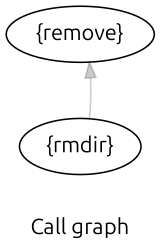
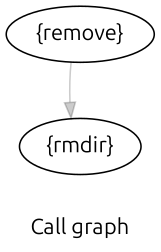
(91, 98) -> (70, 82)
